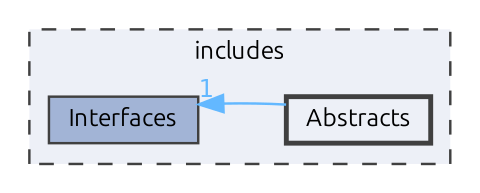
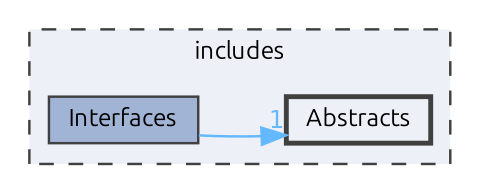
(255, 104) -> (230, 136)
